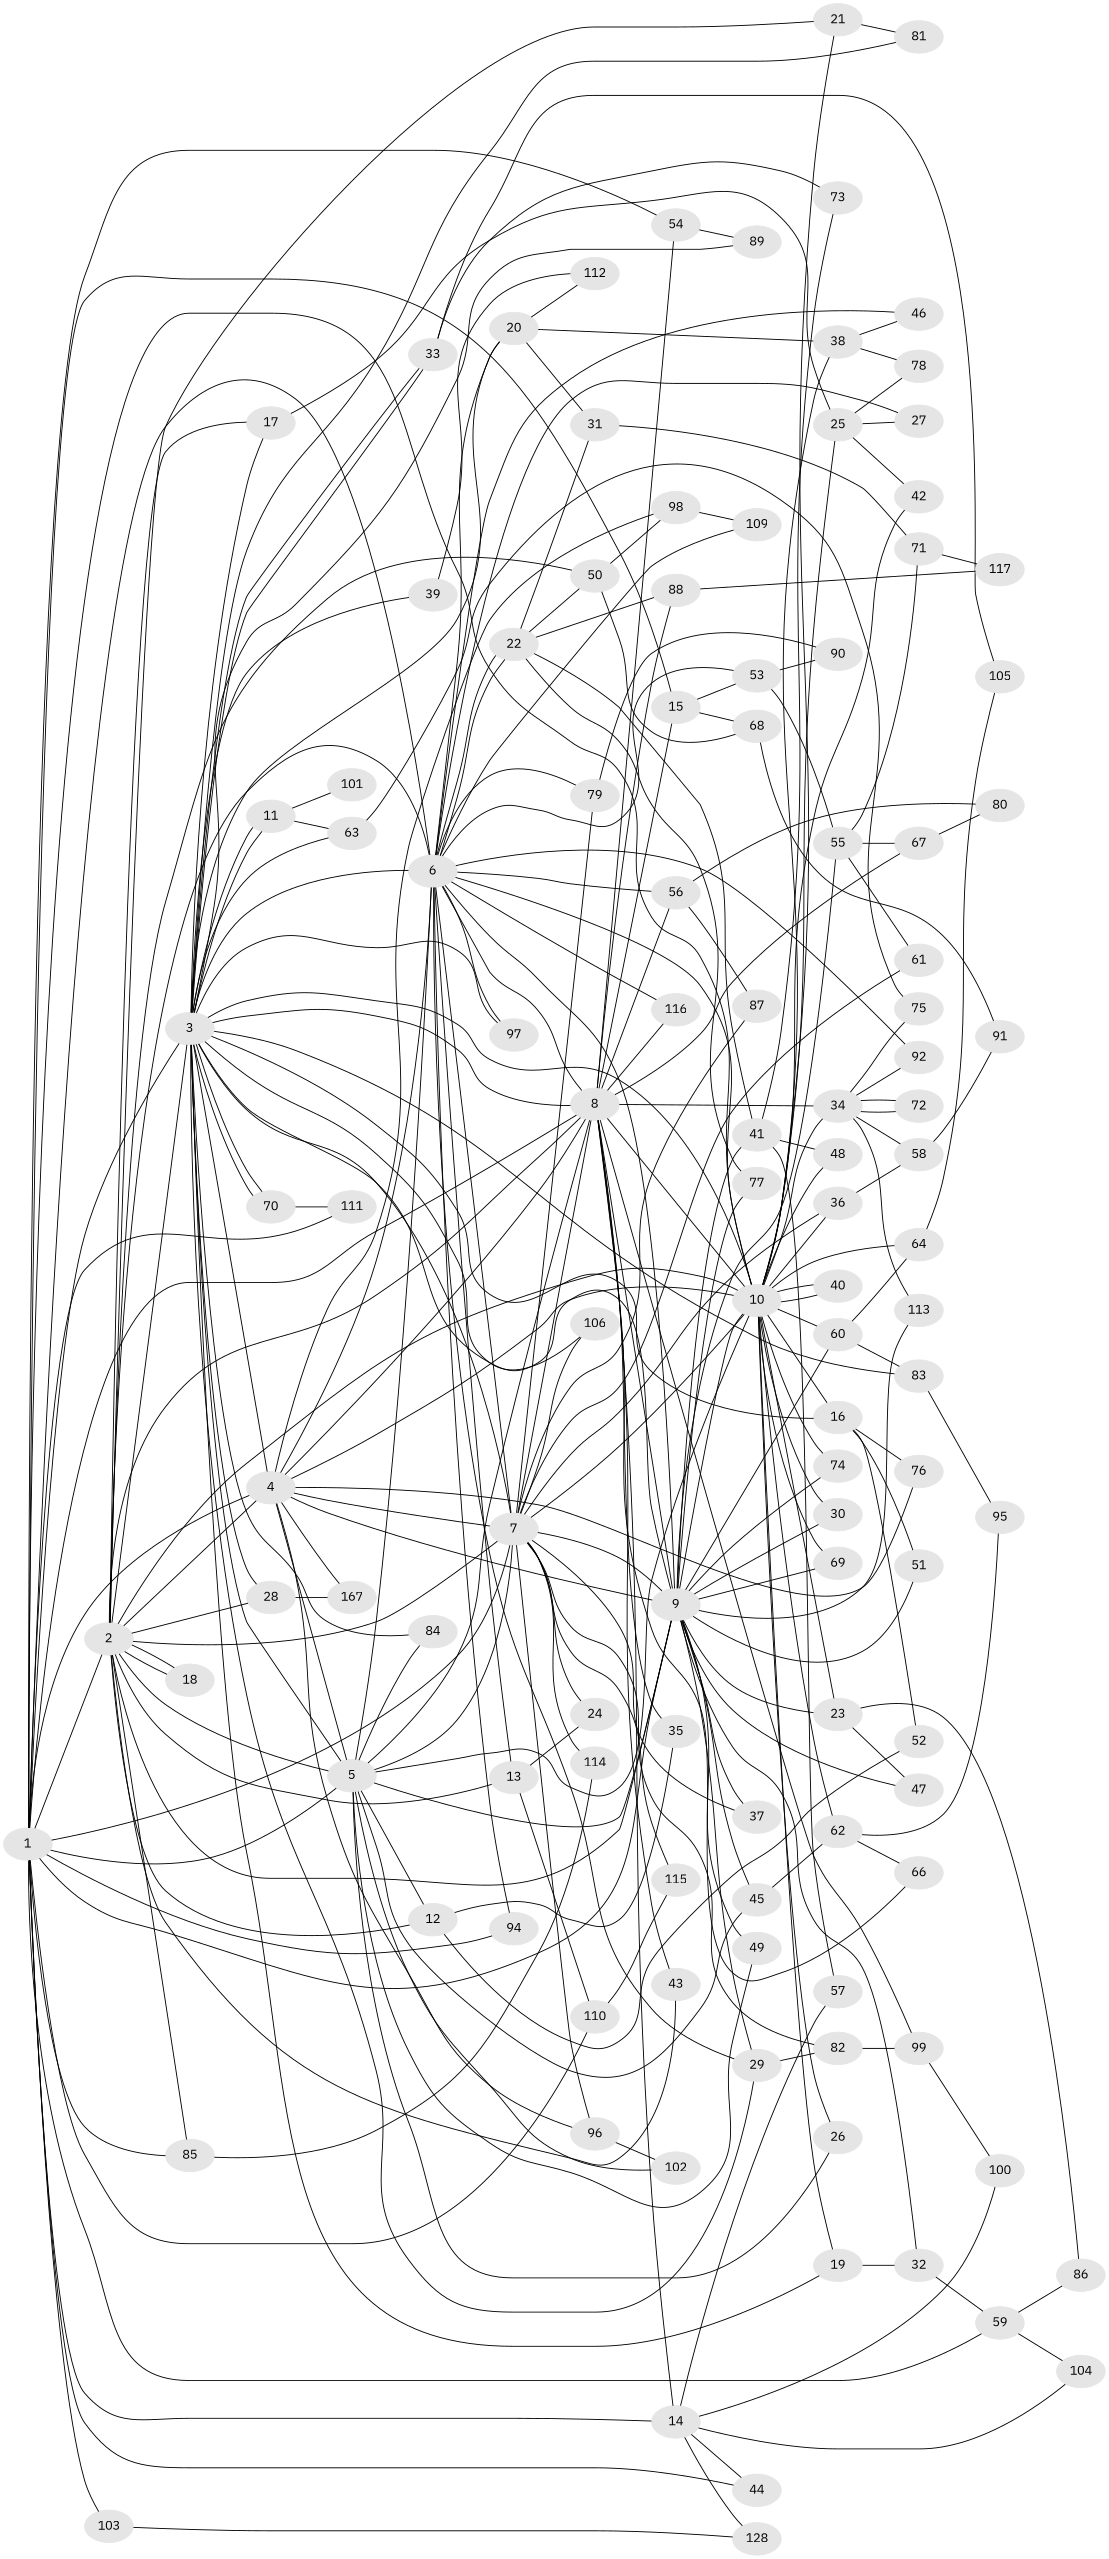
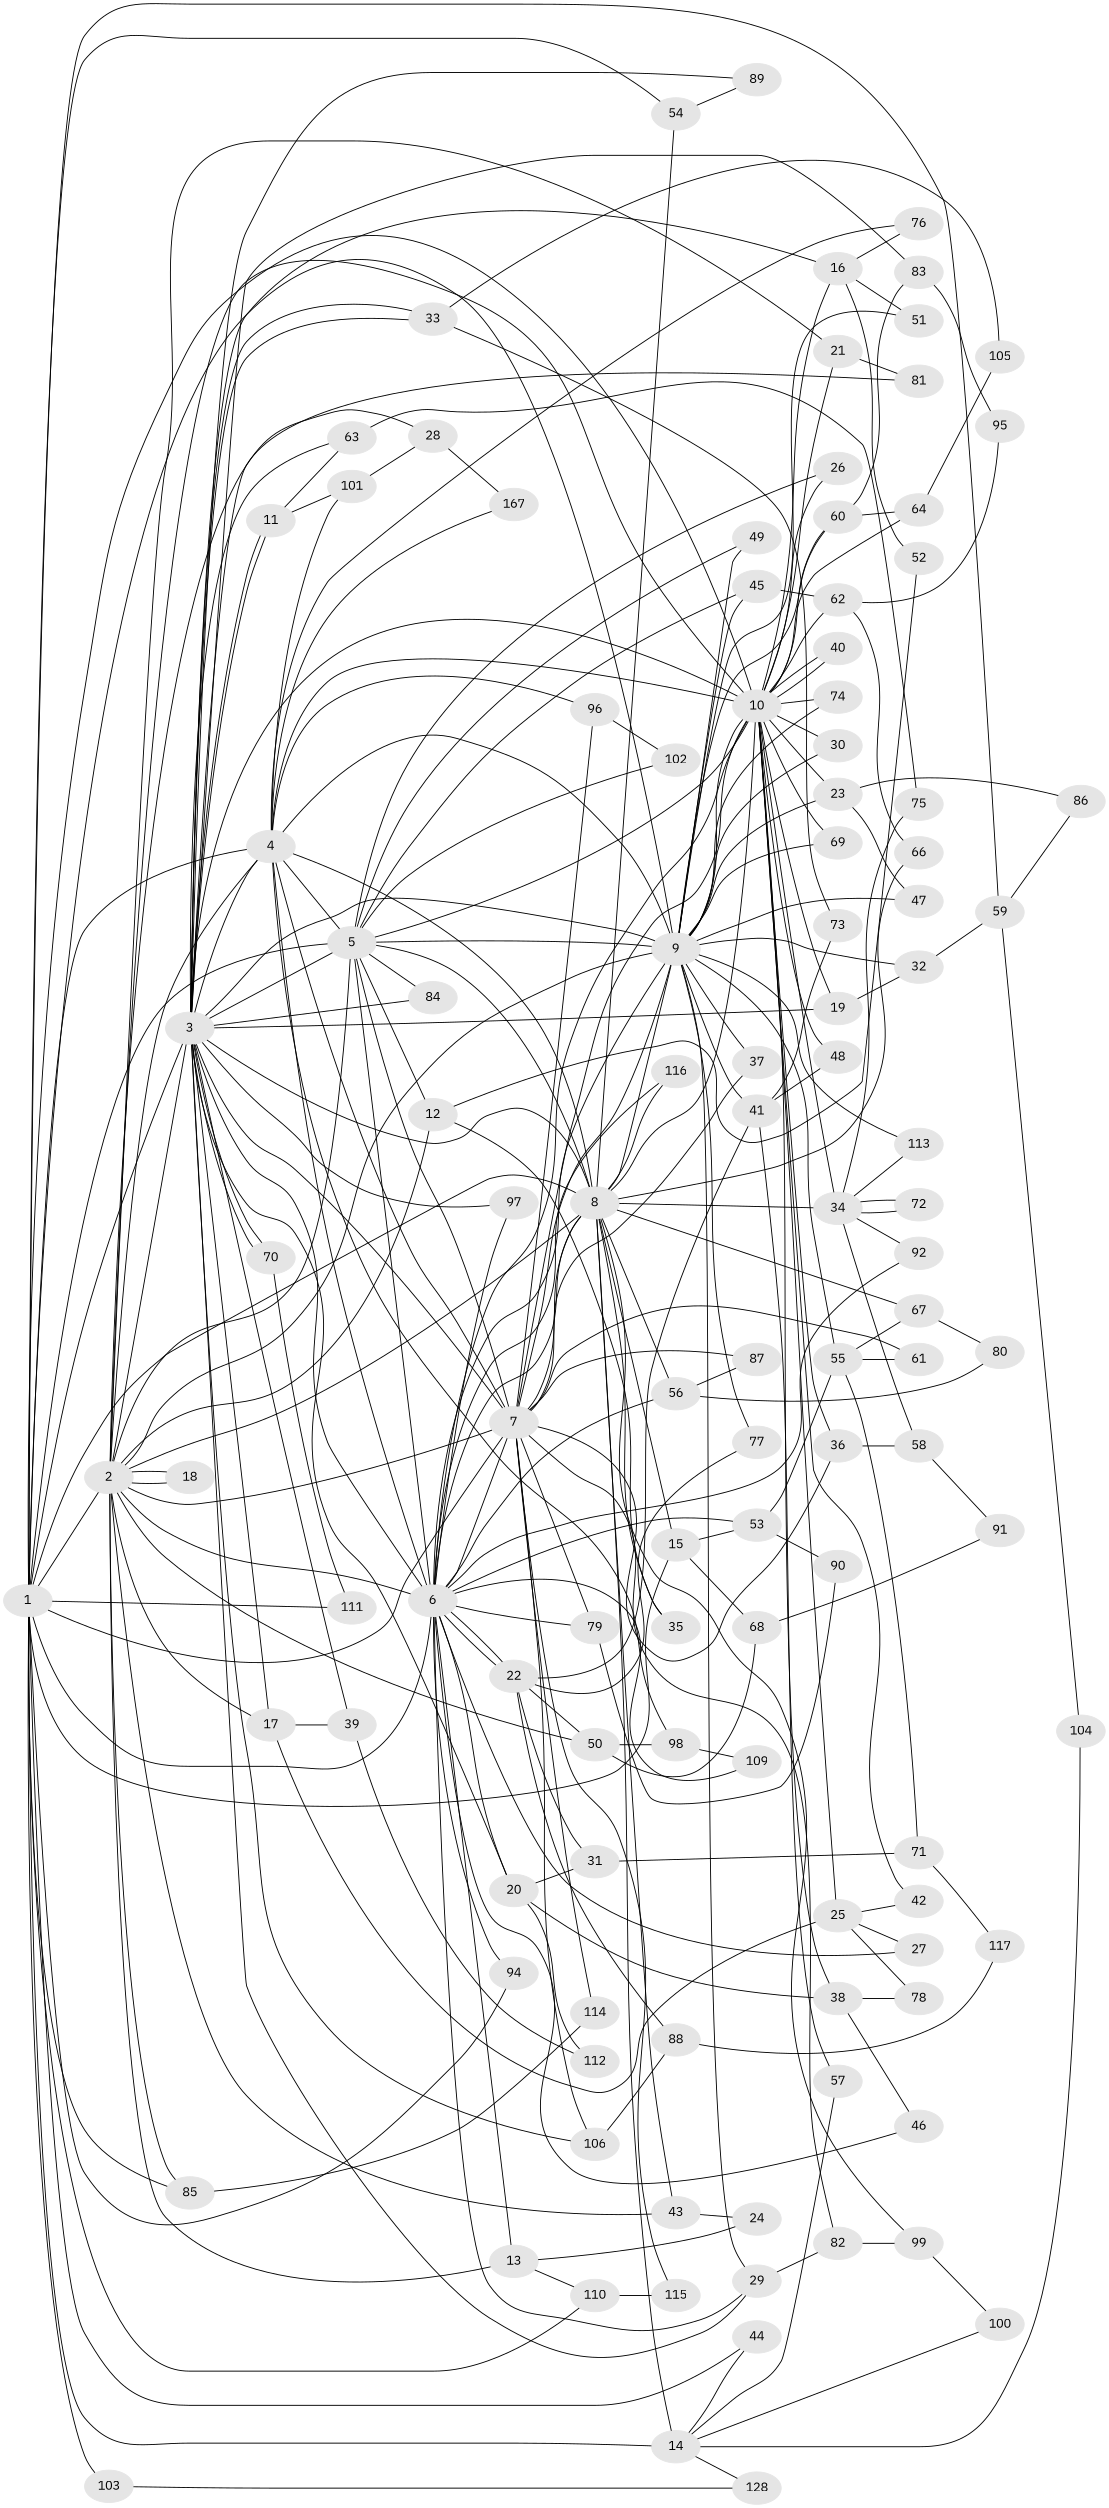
none -> (286, 661)
(625, 846) -> (645, 2081)
(206, 1318) -> (392, 461)
(559, 1655) -> (716, 2216)
none -> (312, 1725)
